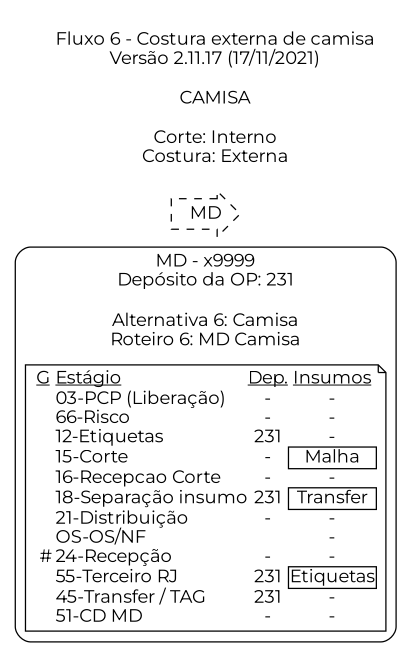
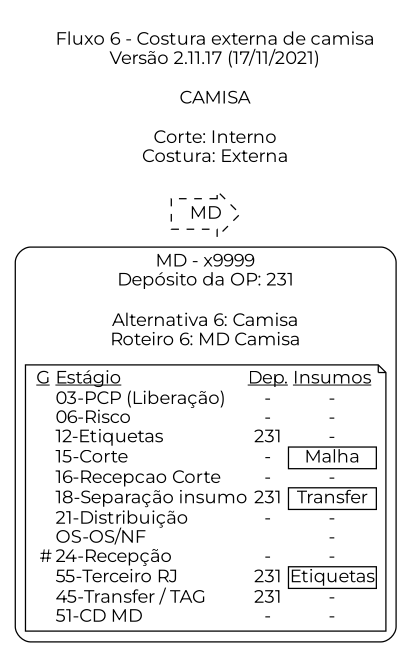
(93, 418) -> (94, 418)
